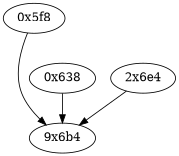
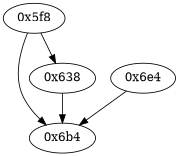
none -> (46, 44)
(143, 78) -> (143, 78)
(62, 138) -> (62, 138)
